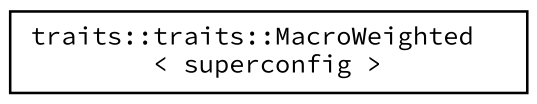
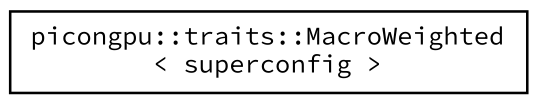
(269, 52) -> (269, 52)
